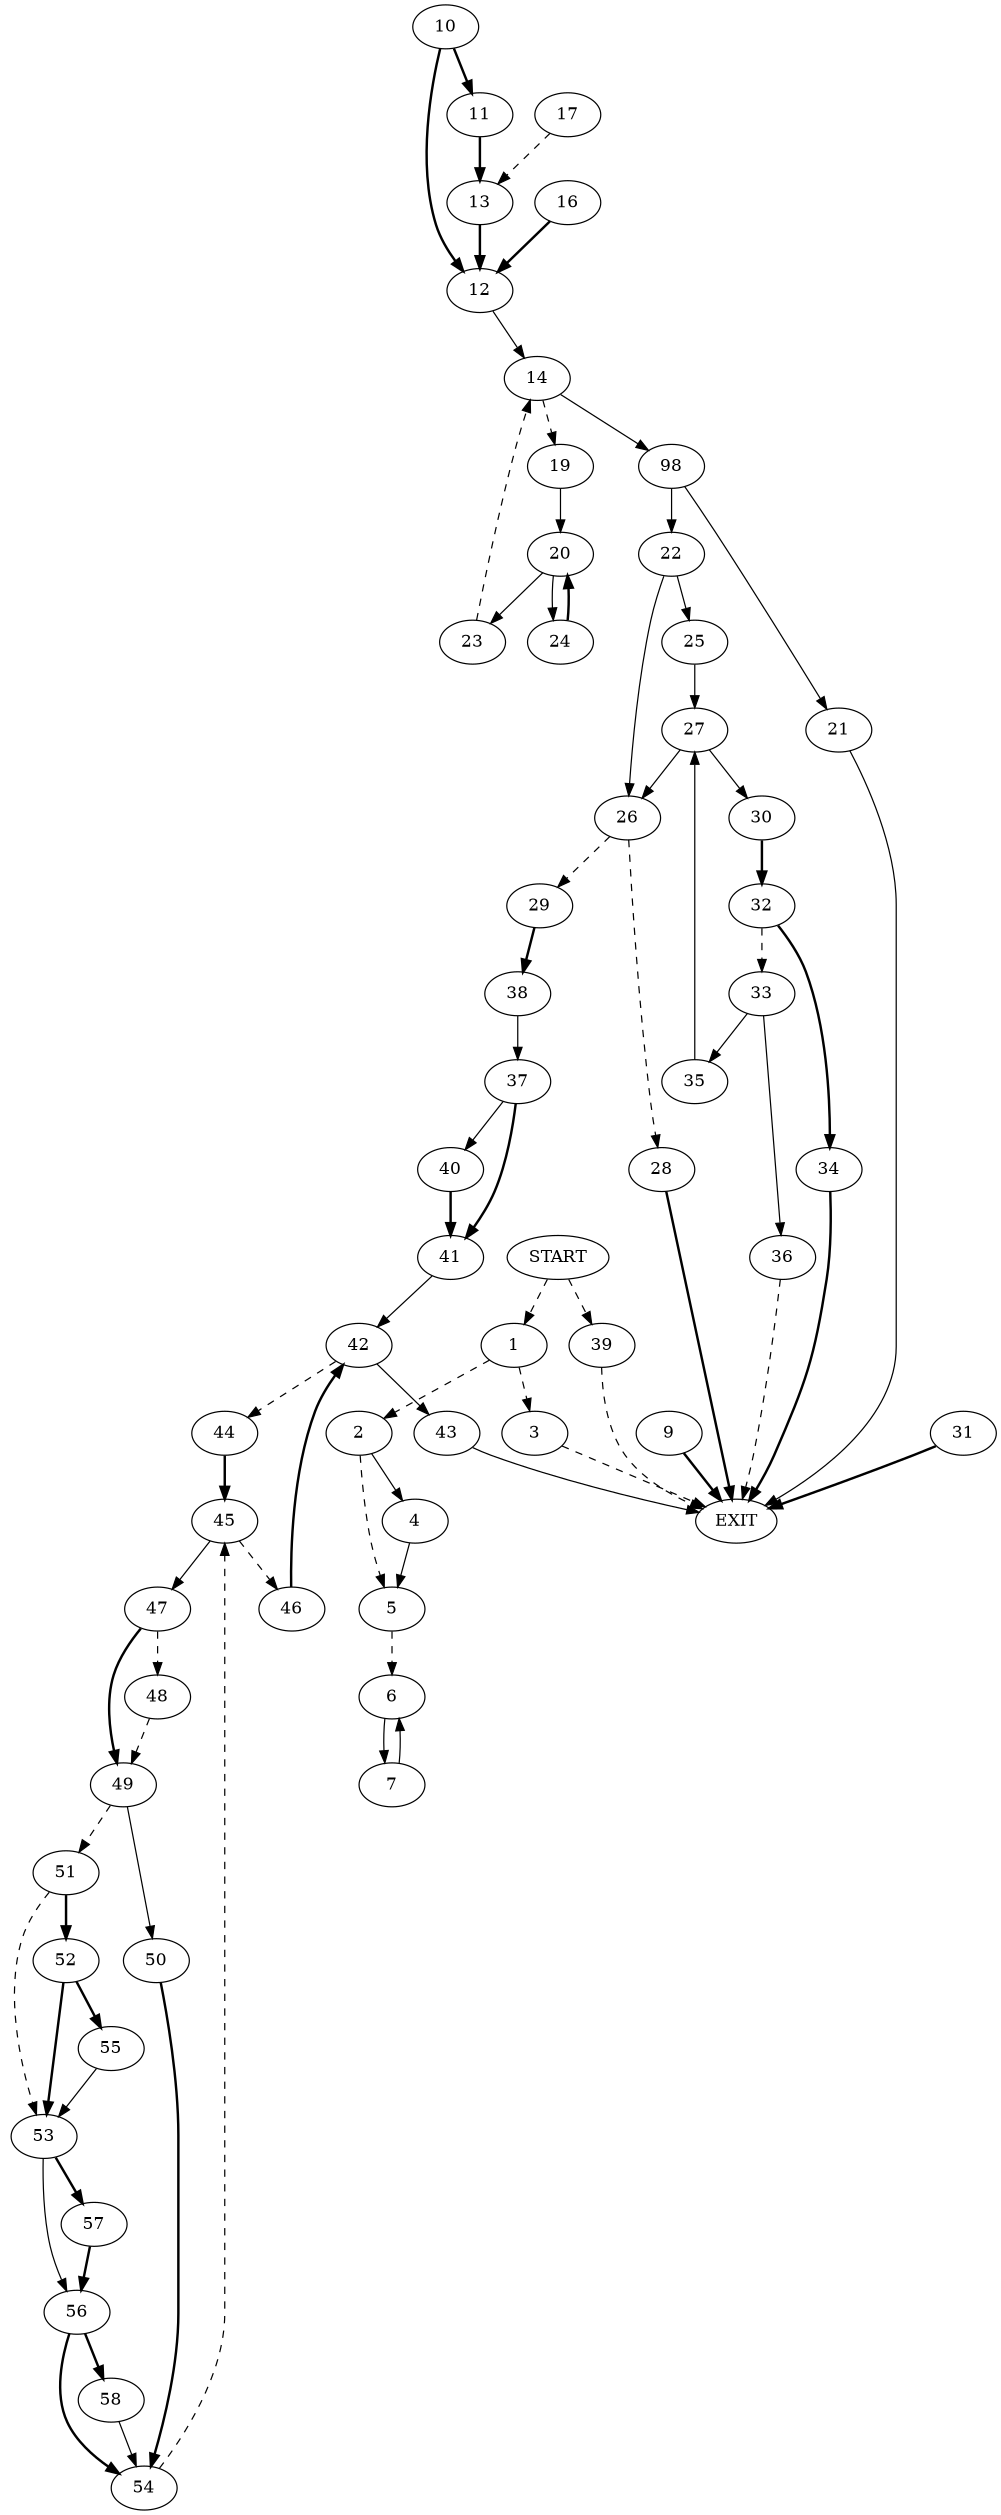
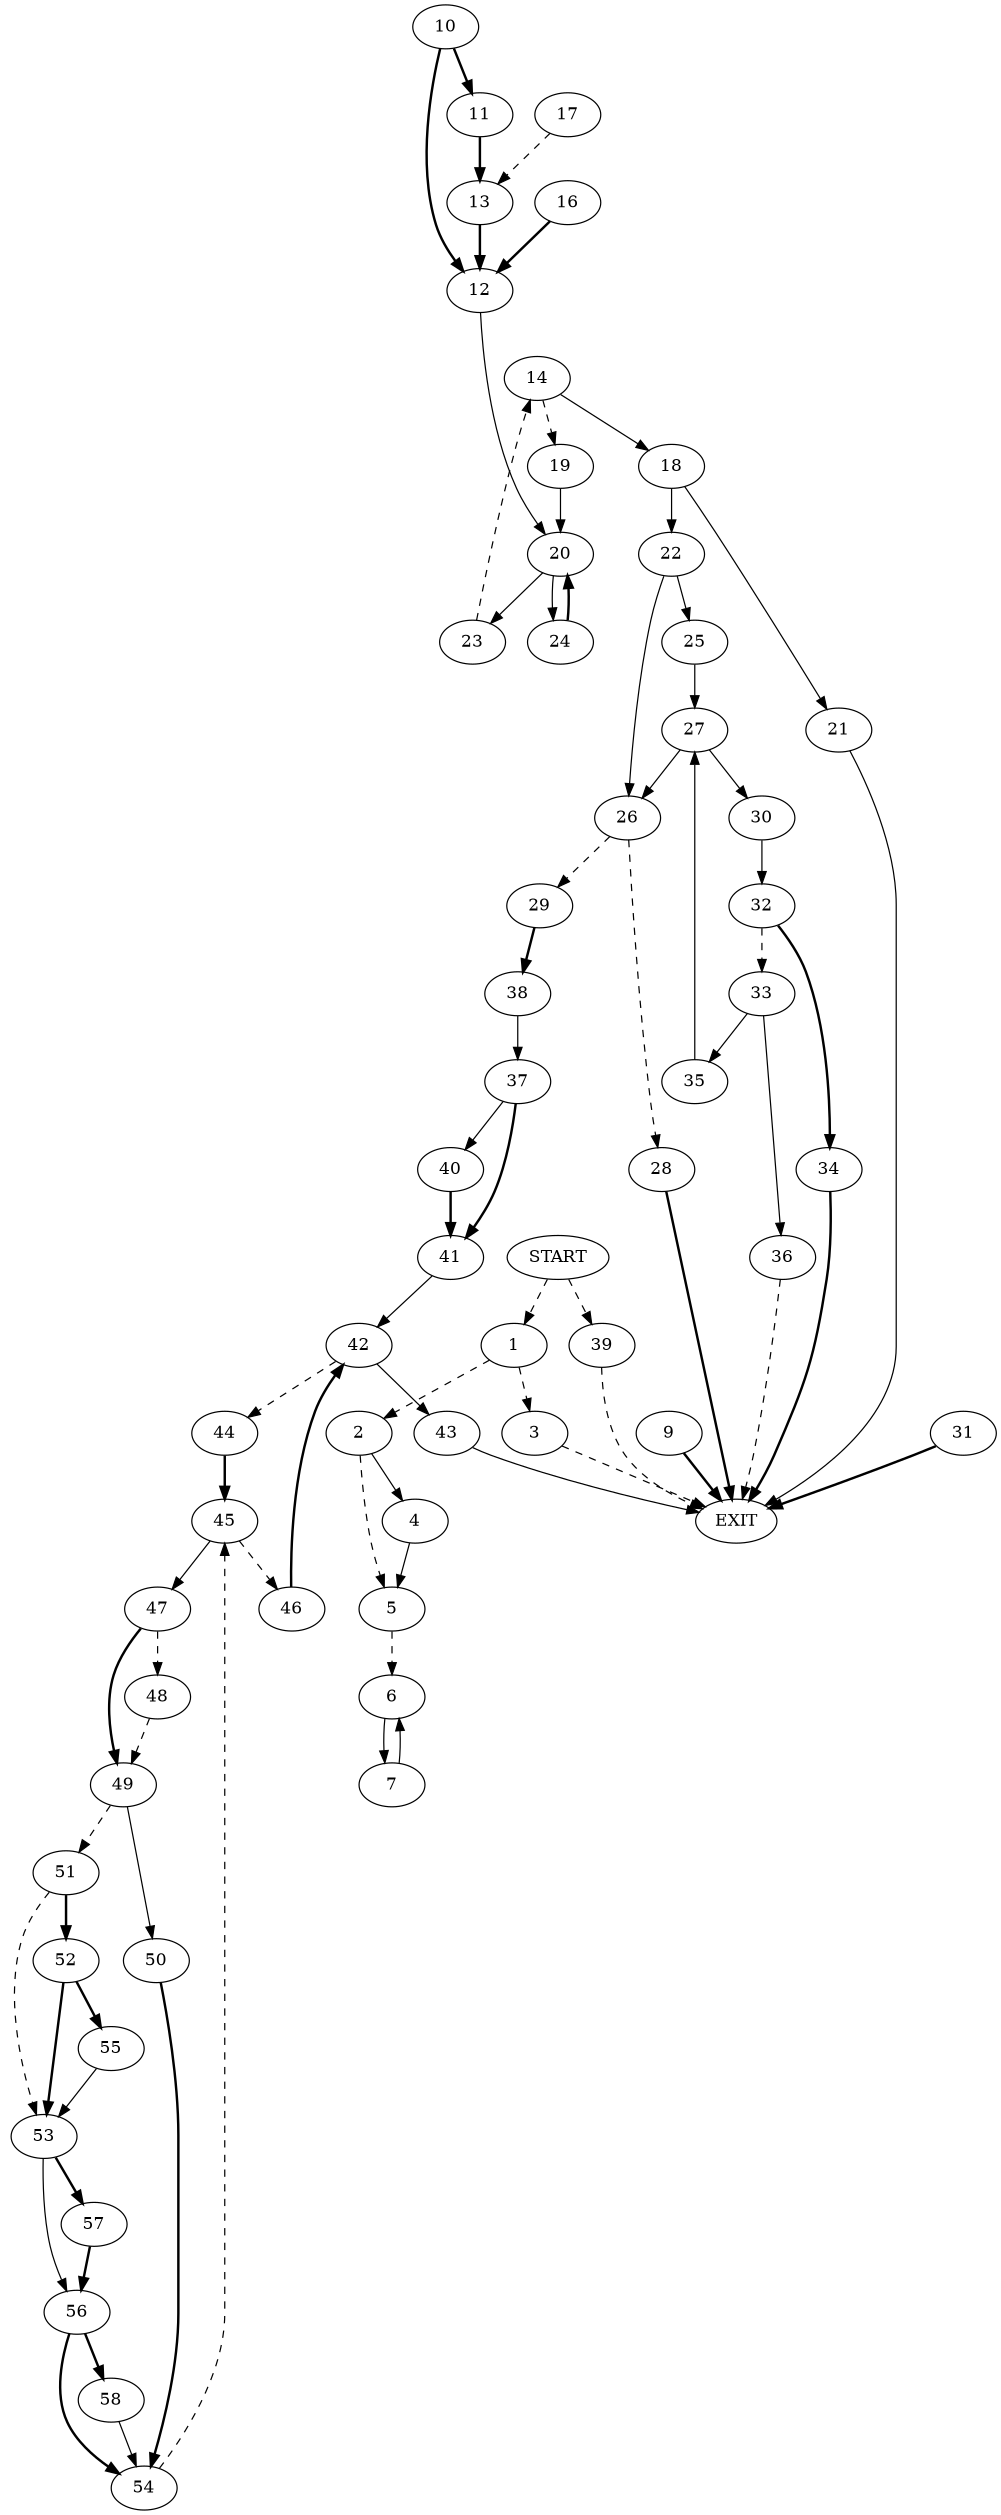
(505, 329) -> (495, 423)
(672, 466) -> (672, 466)
(762, 856) -> (762, 856)
